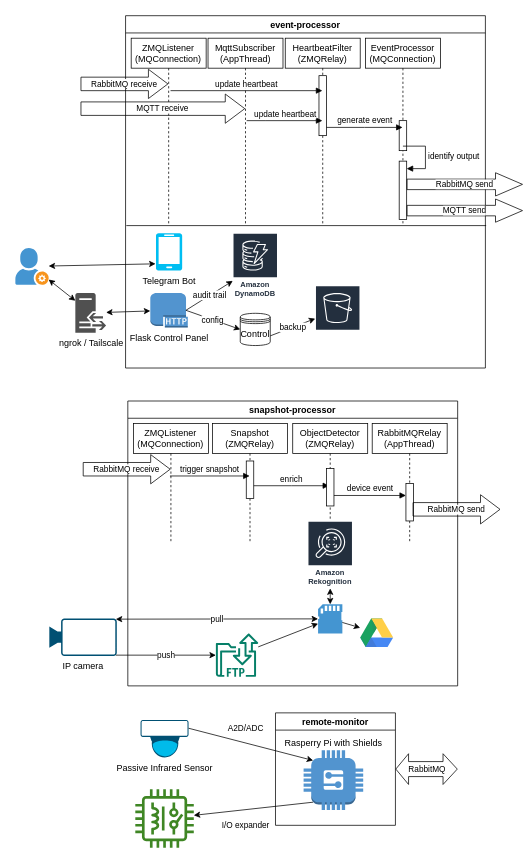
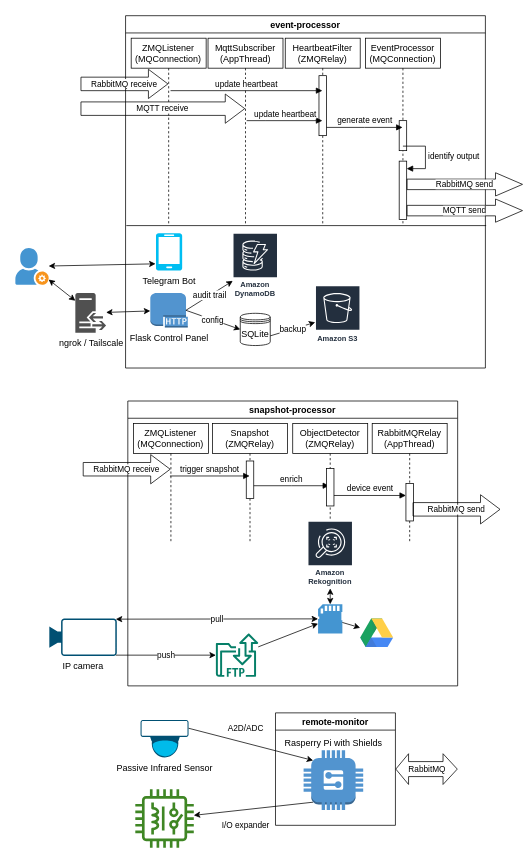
(338, 310) -> (338, 315)
(255, 334) -> (255, 334)
